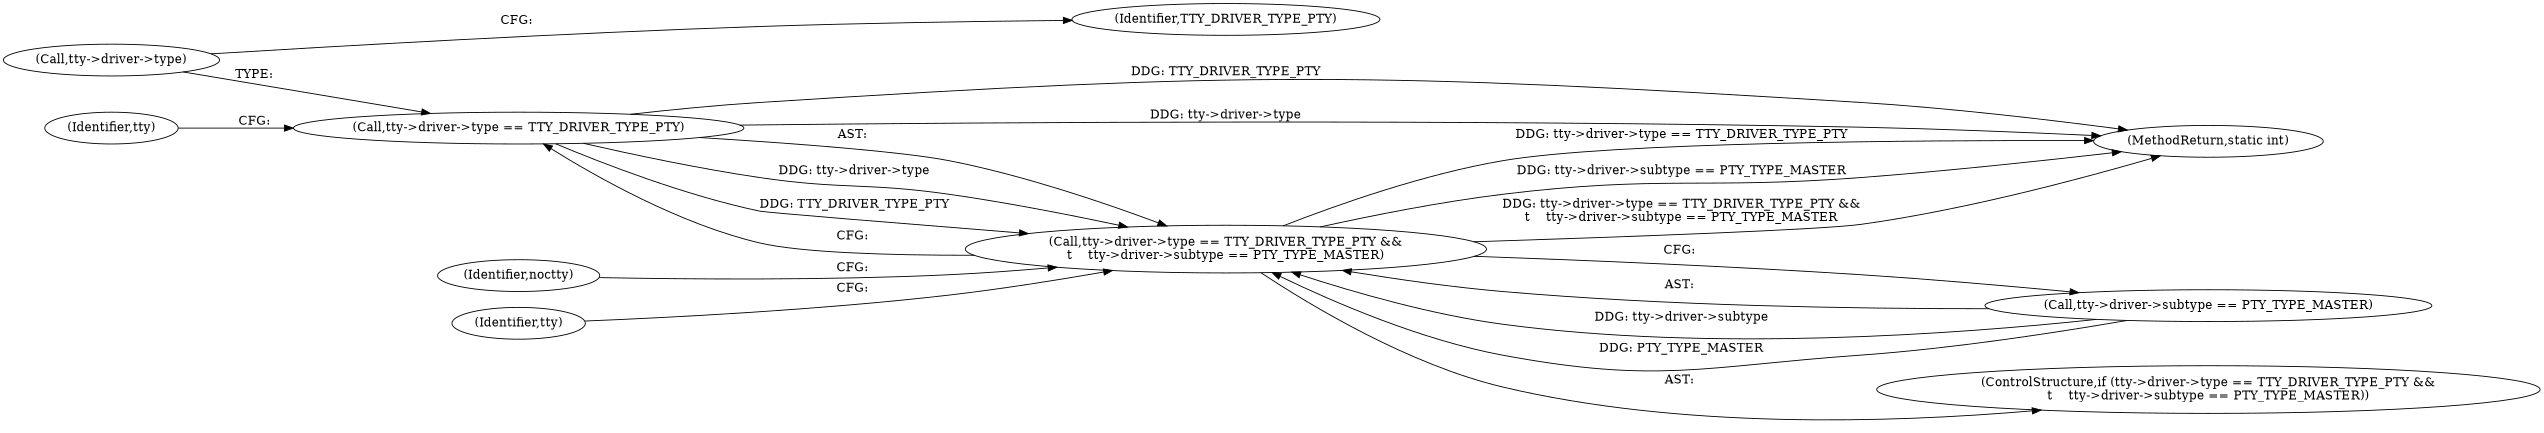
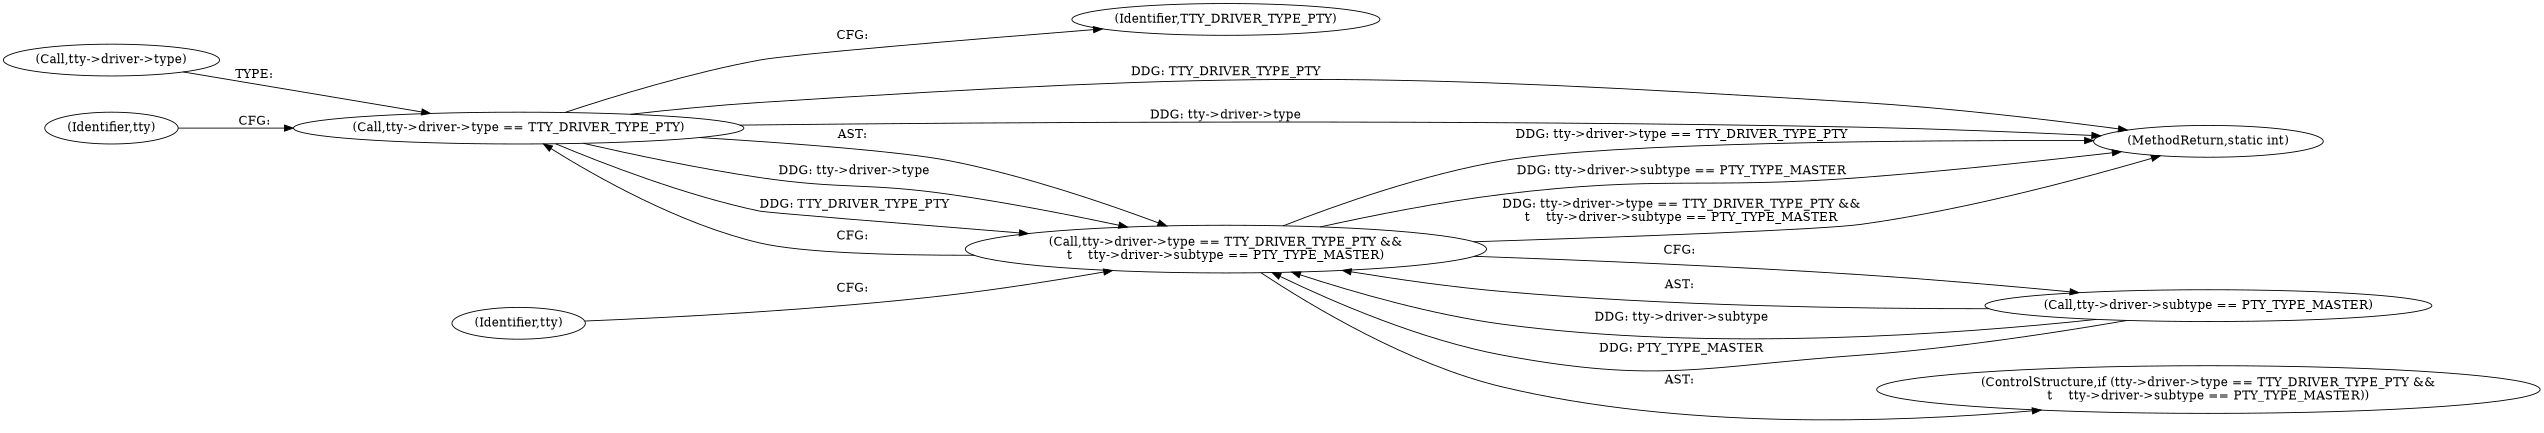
(637, 31) -> (826, 52)
(519, 276) -> none
